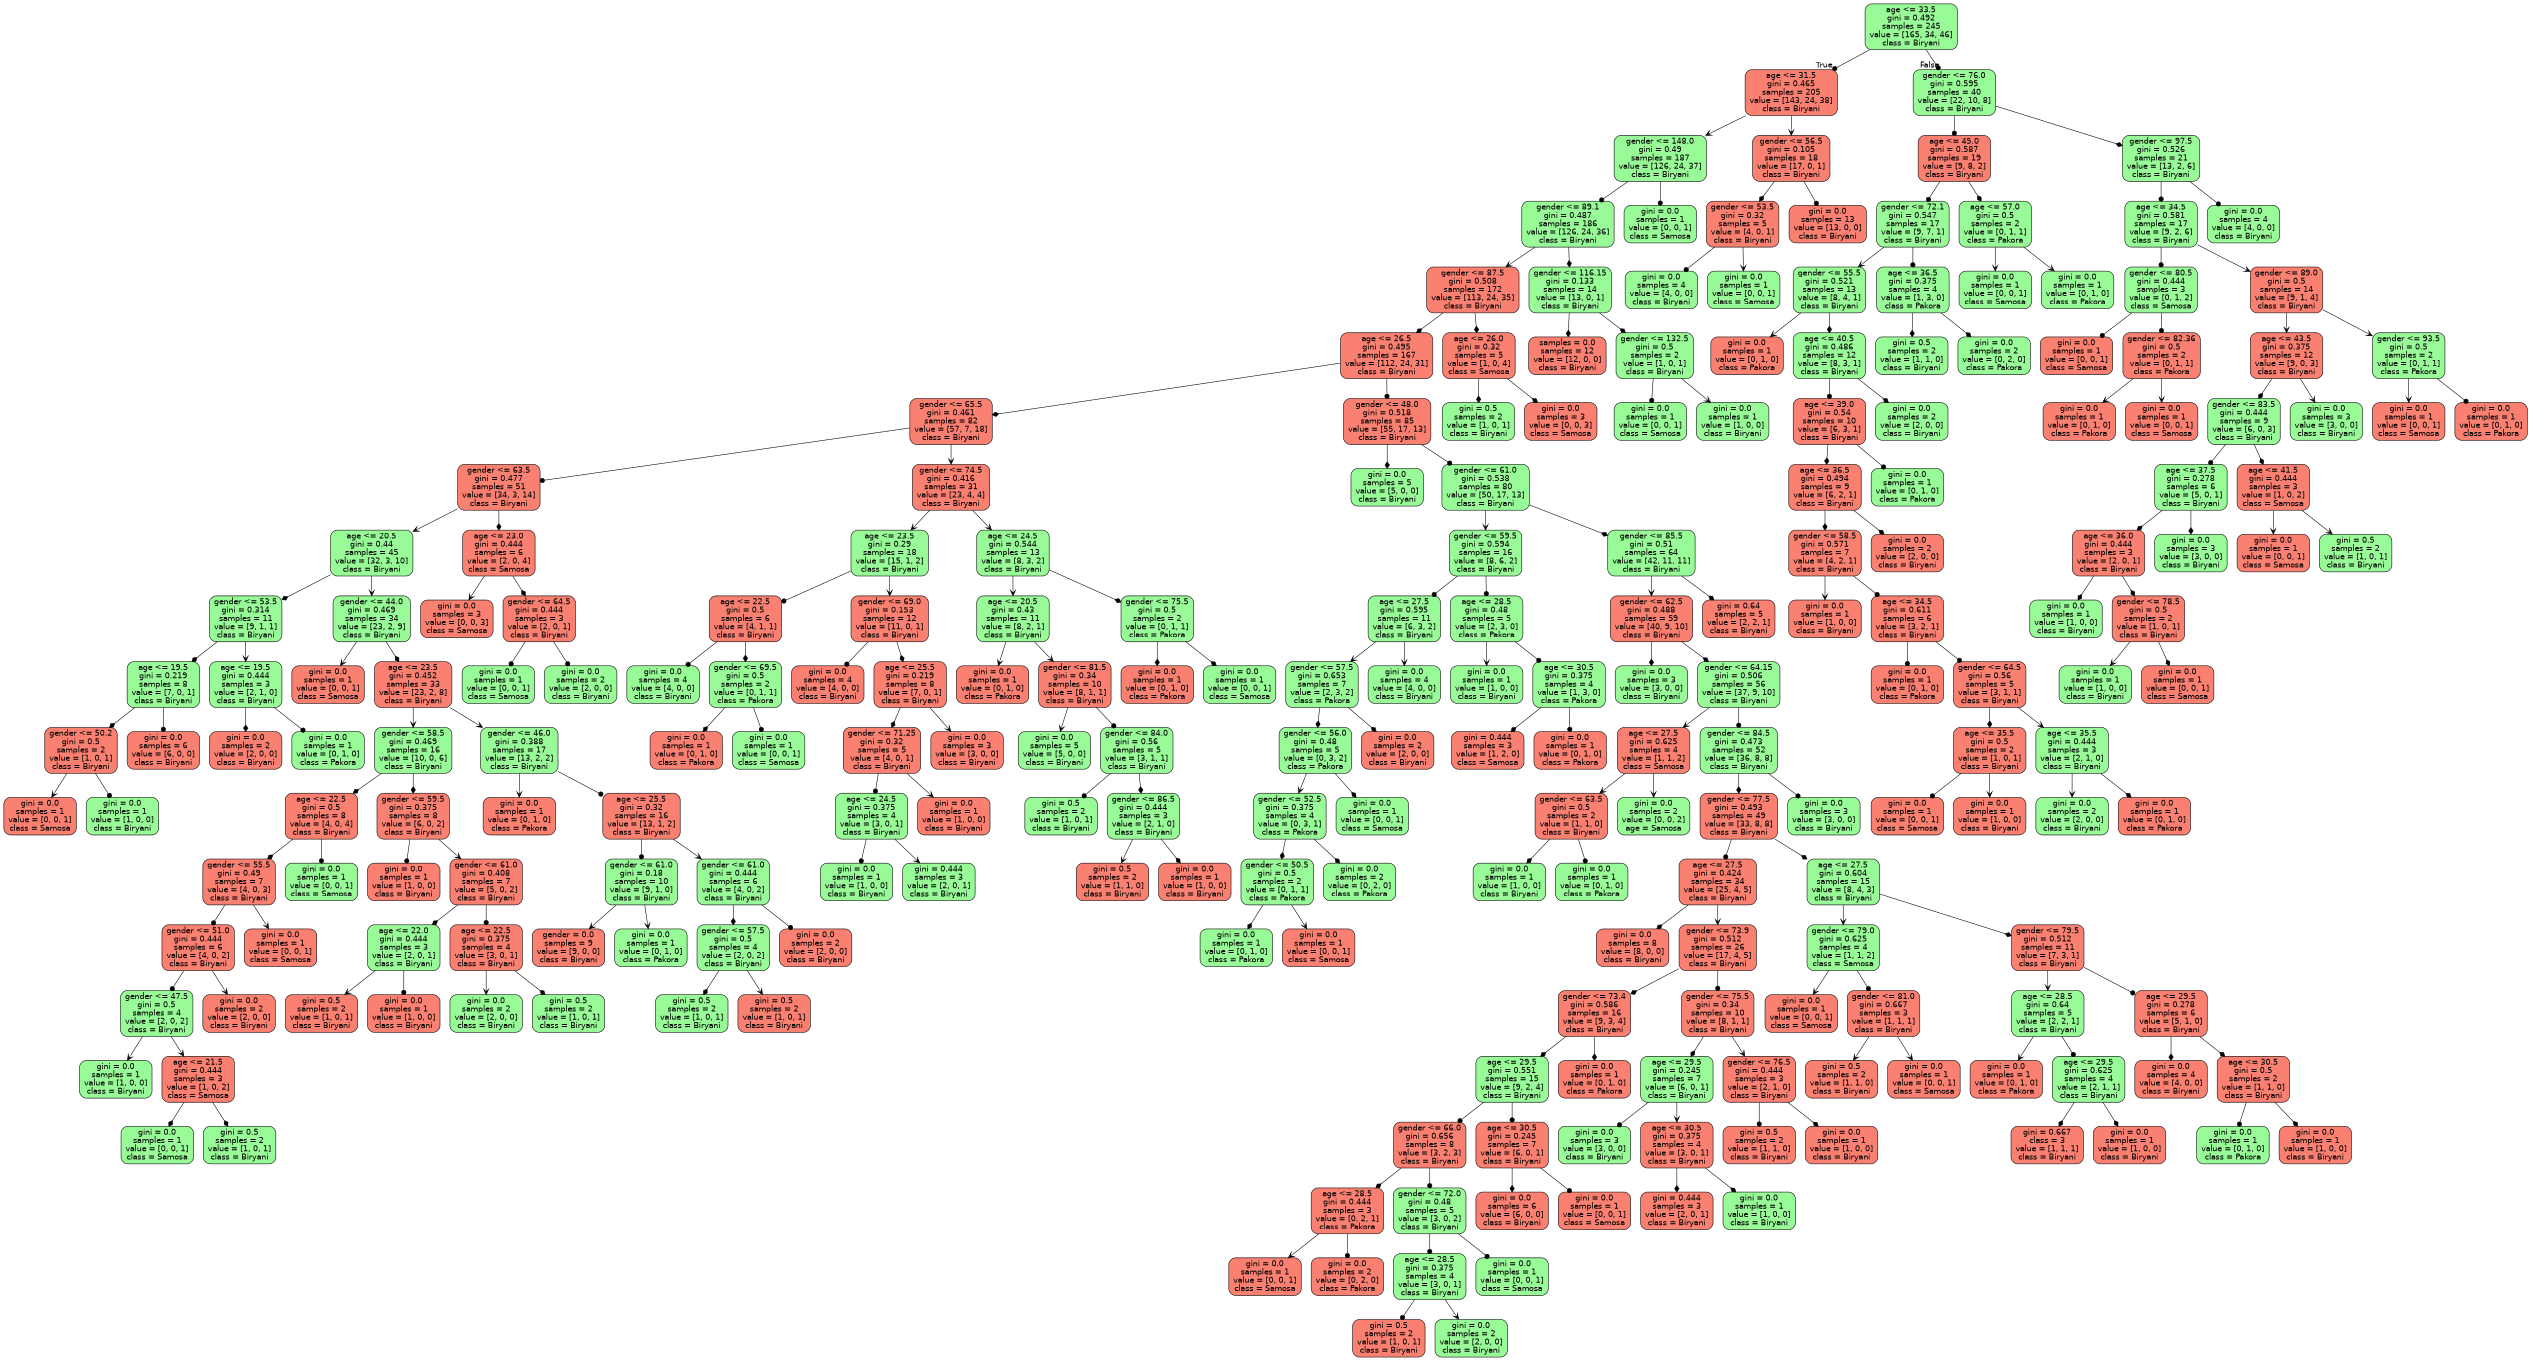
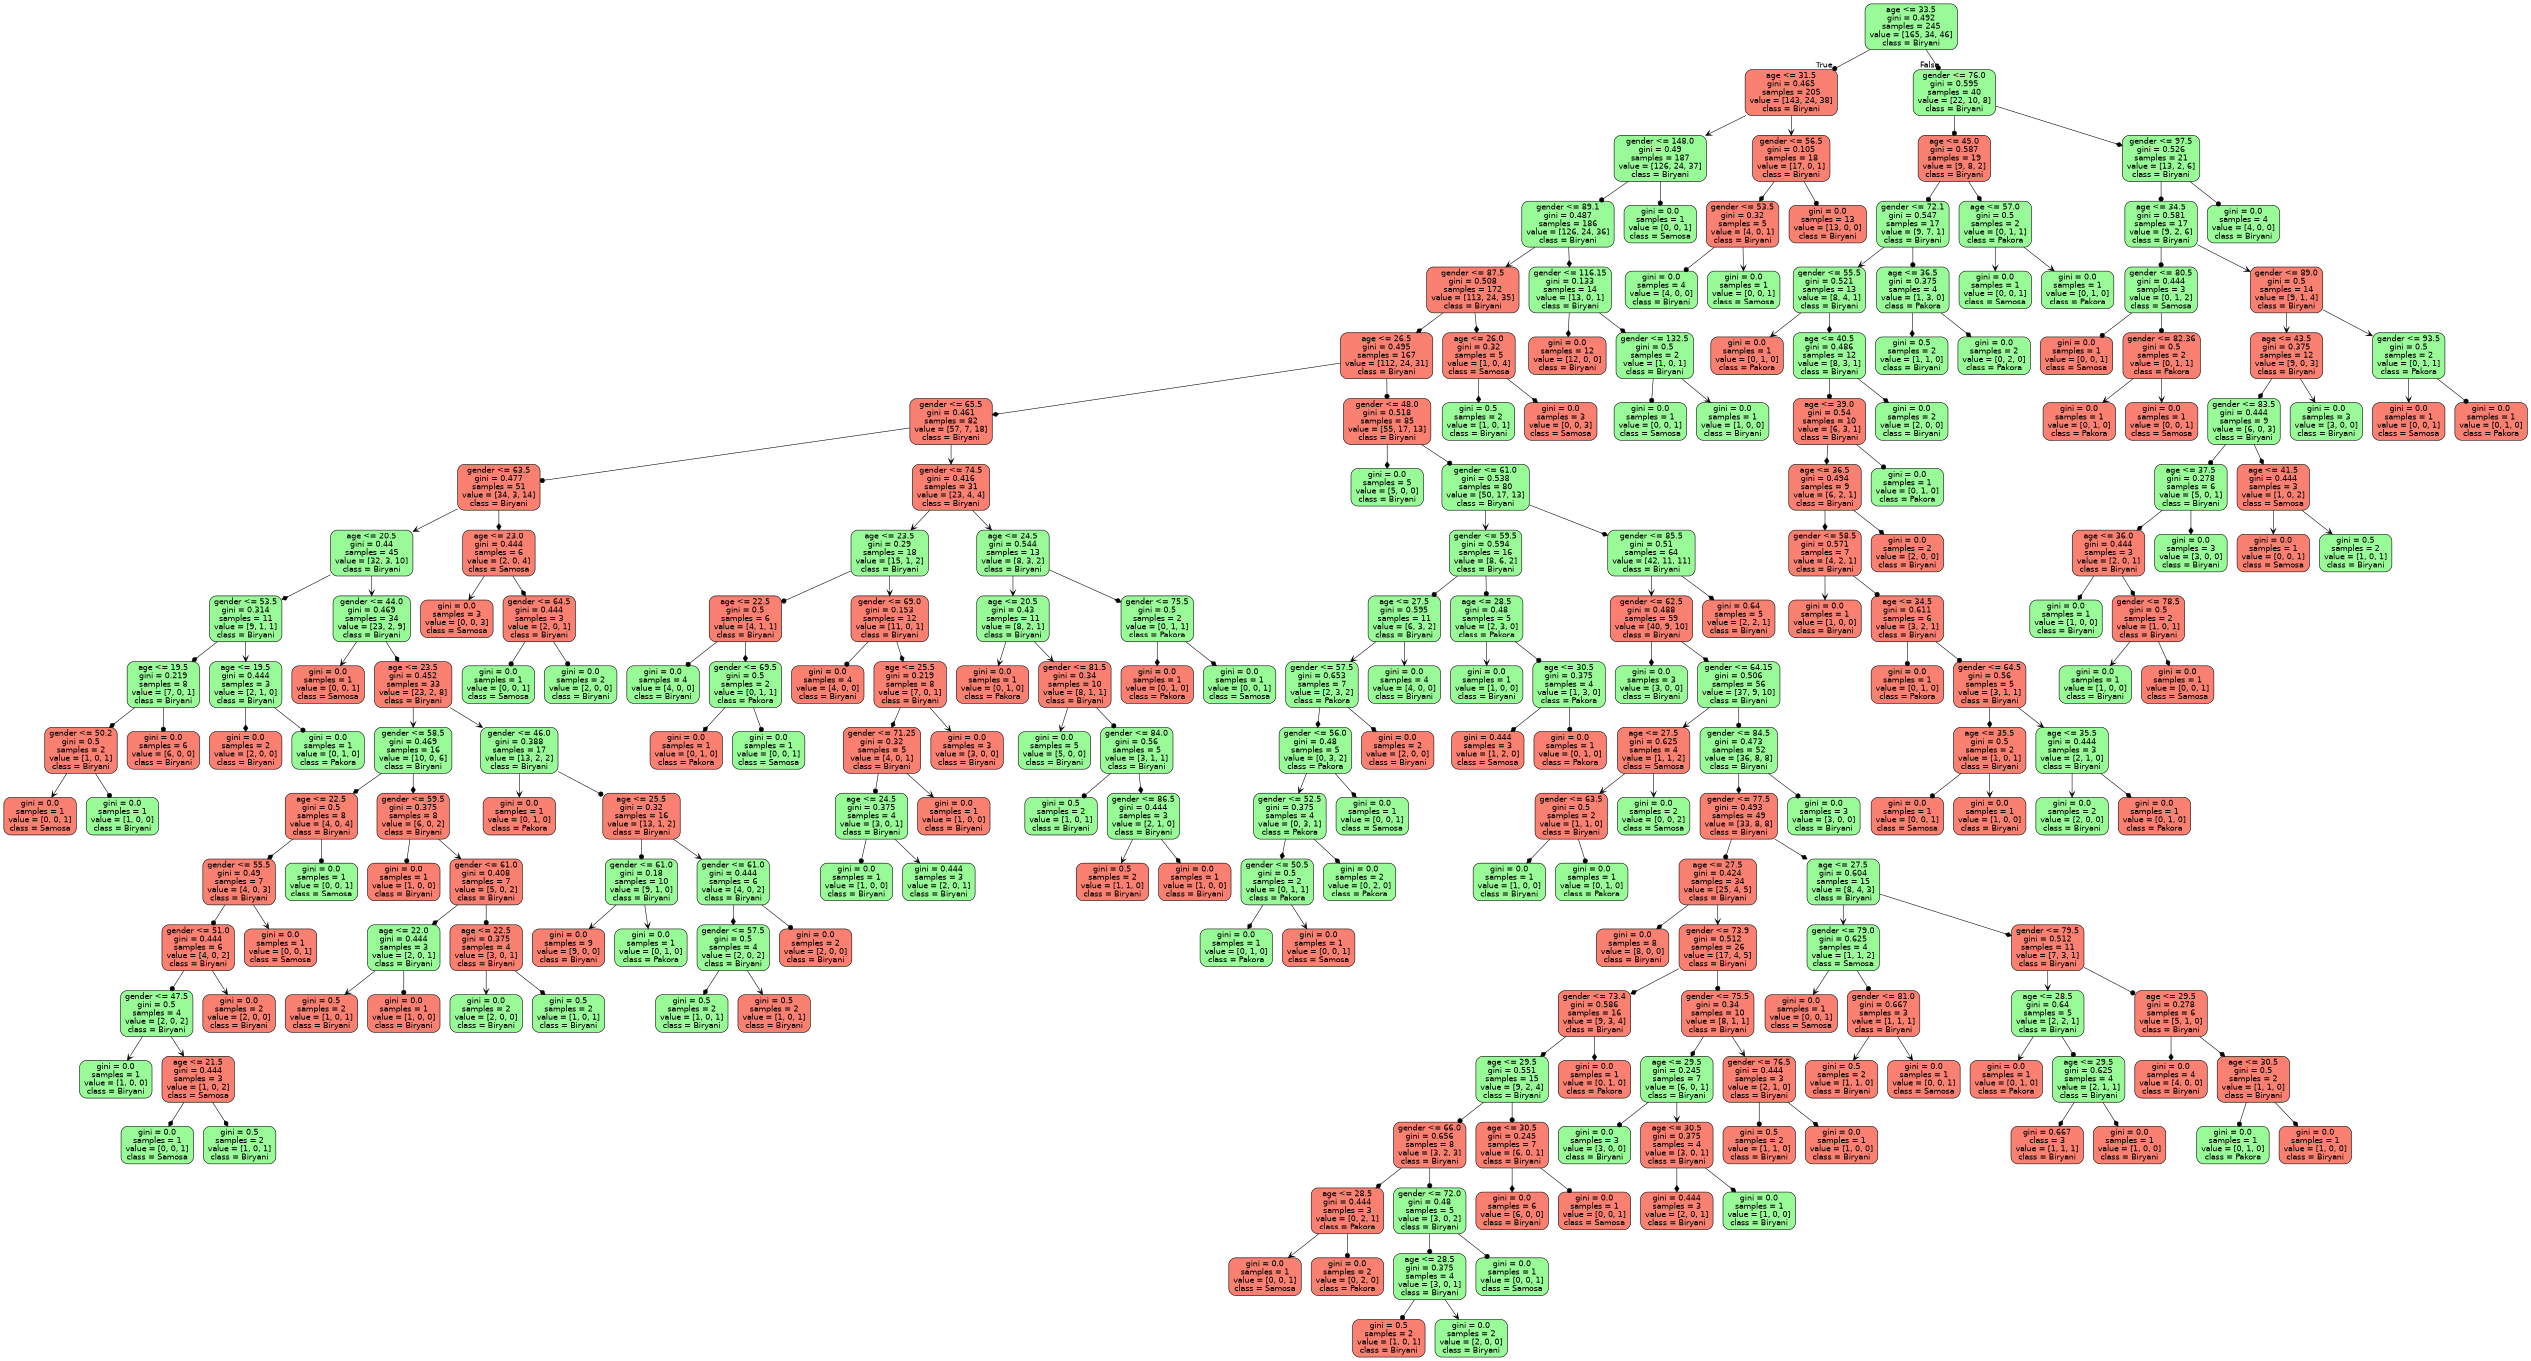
(1567, 356) -> (1567, 356)
(1654, 816) -> (1654, 816)
(569, 948) -> (569, 948)
